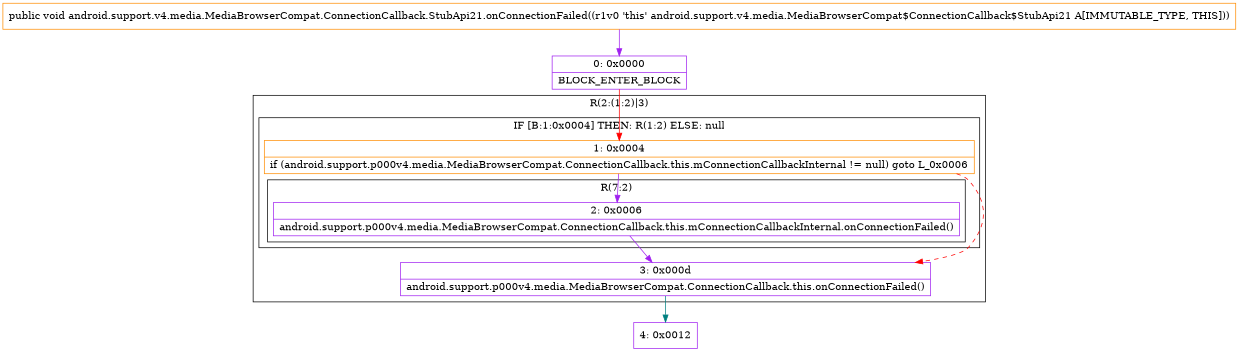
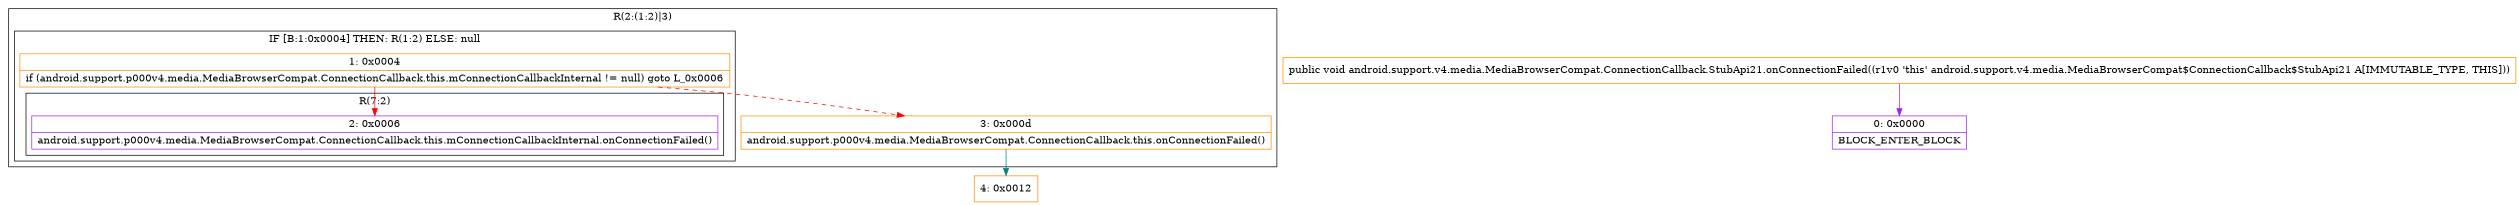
(619, 111) -> none
(618, 184) -> (375, 98)
(639, 246) -> none
(666, 279) -> (1006, 133)
(666, 335) -> (1006, 189)
